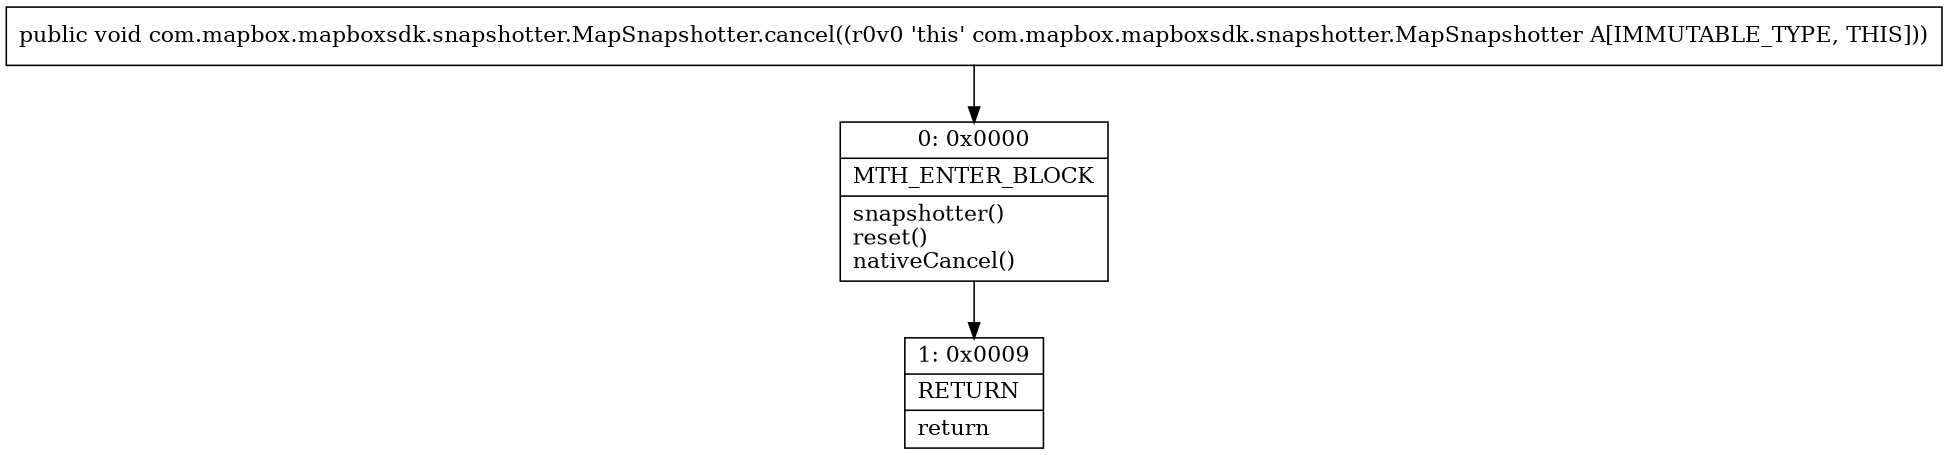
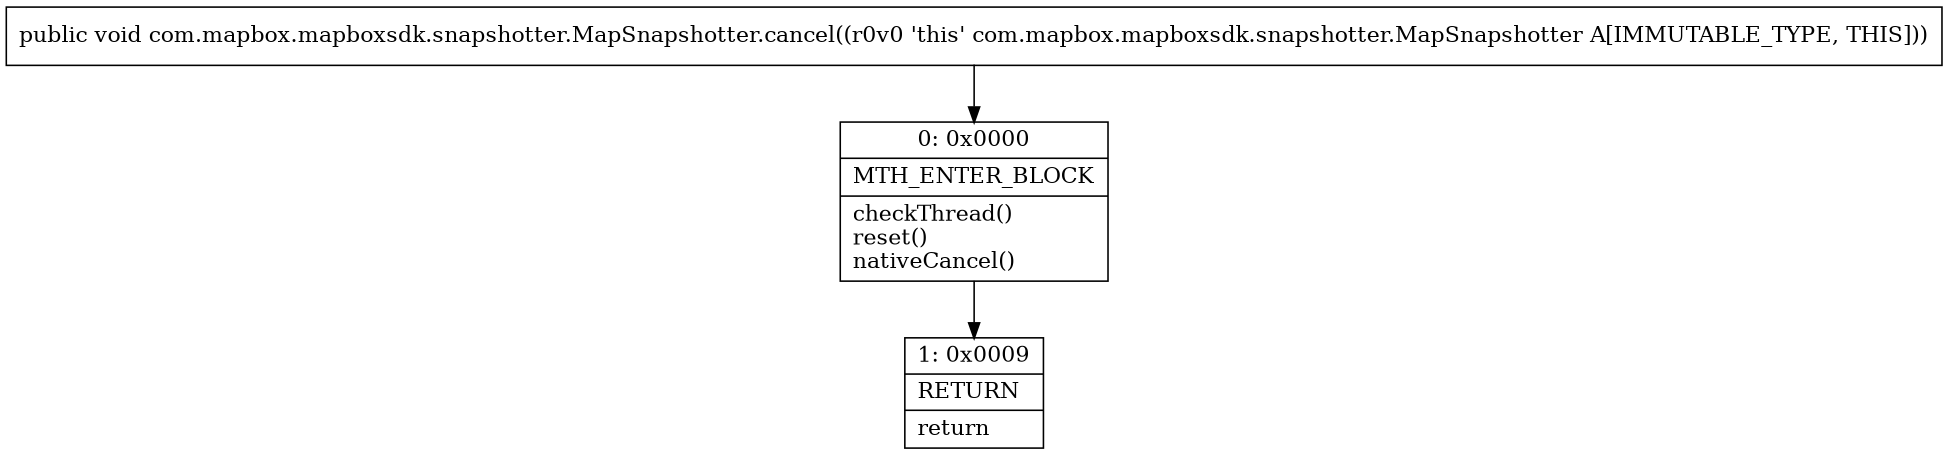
(929, 214) -> (933, 214)
